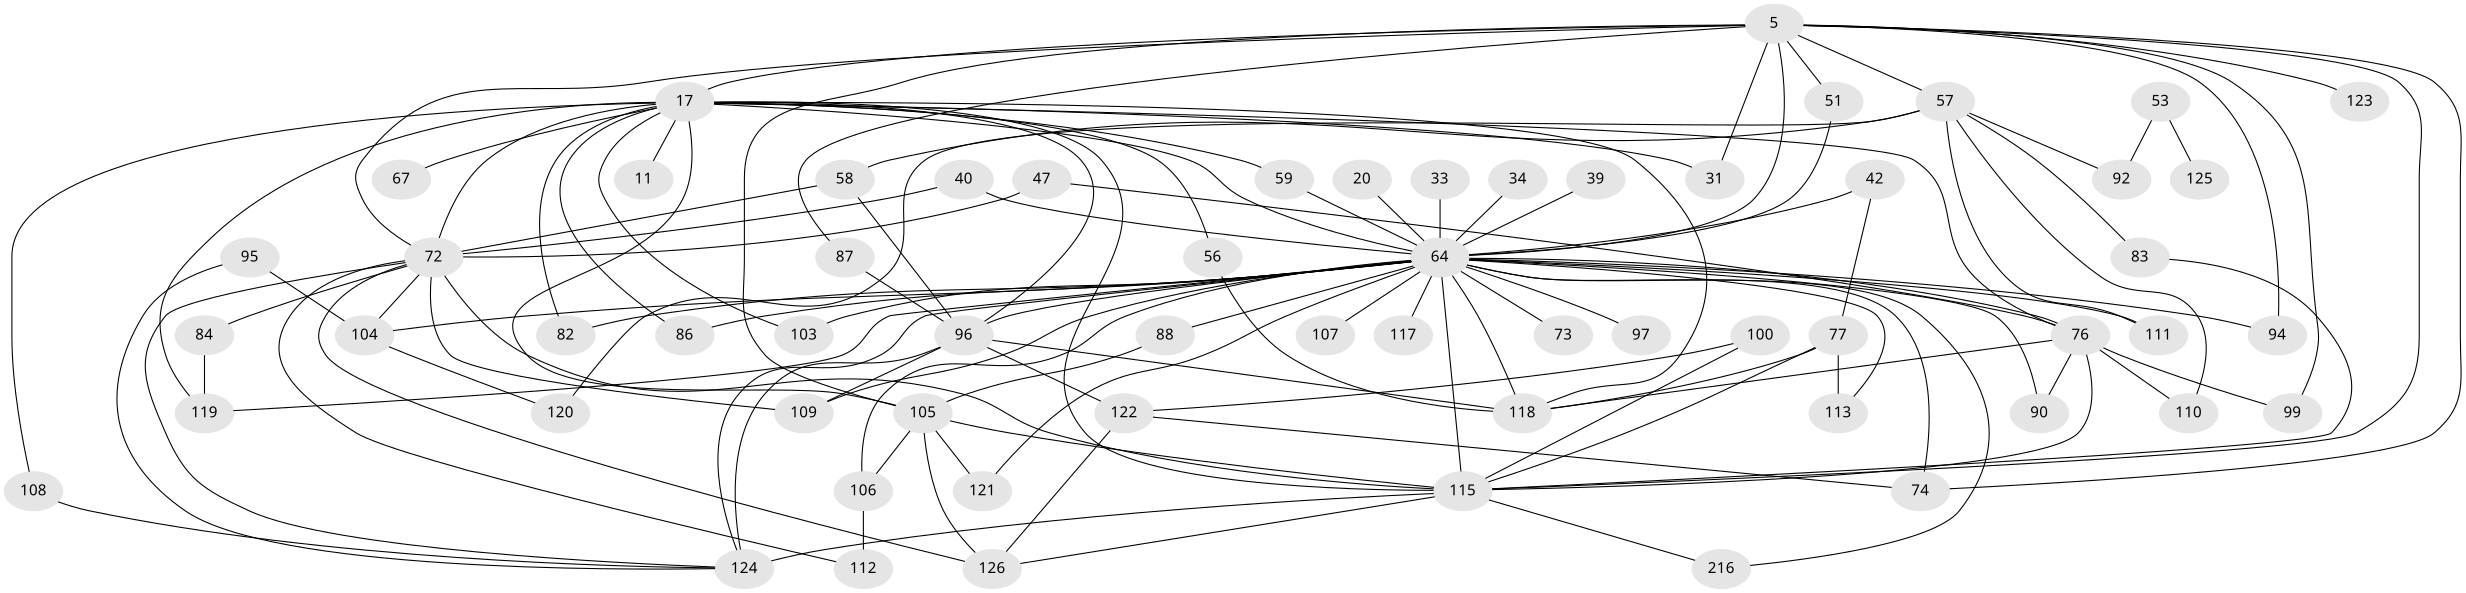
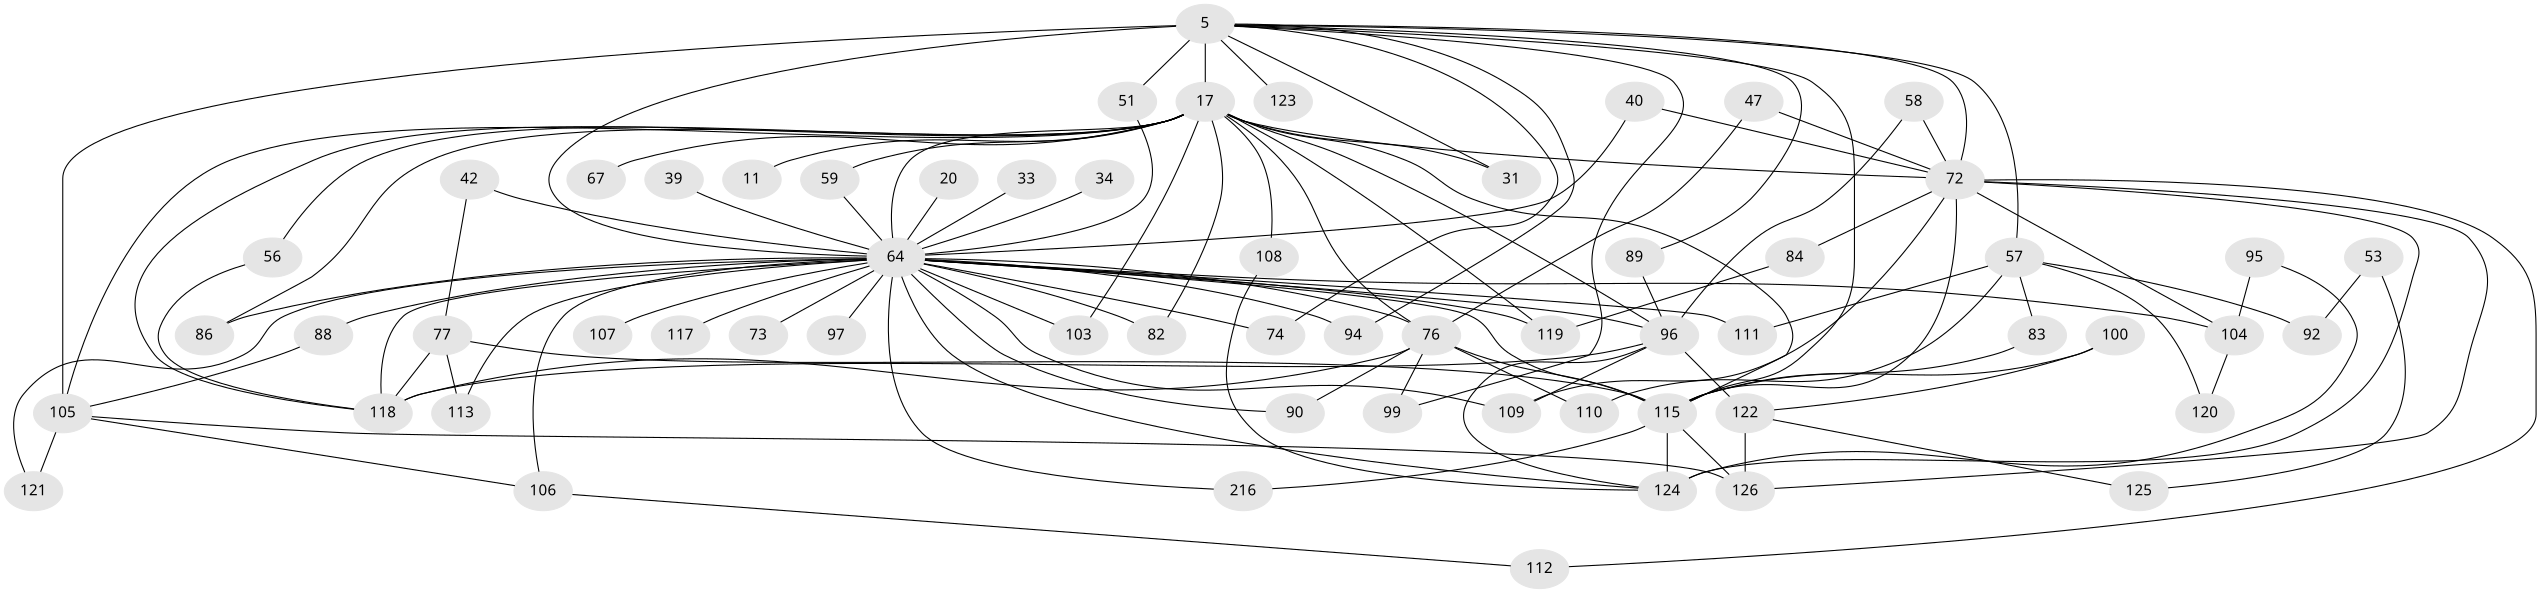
(1604, 140) -> none
(845, 258) -> (1635, 258)
(1504, 450) -> (1917, 447)
(1191, 460) -> none
